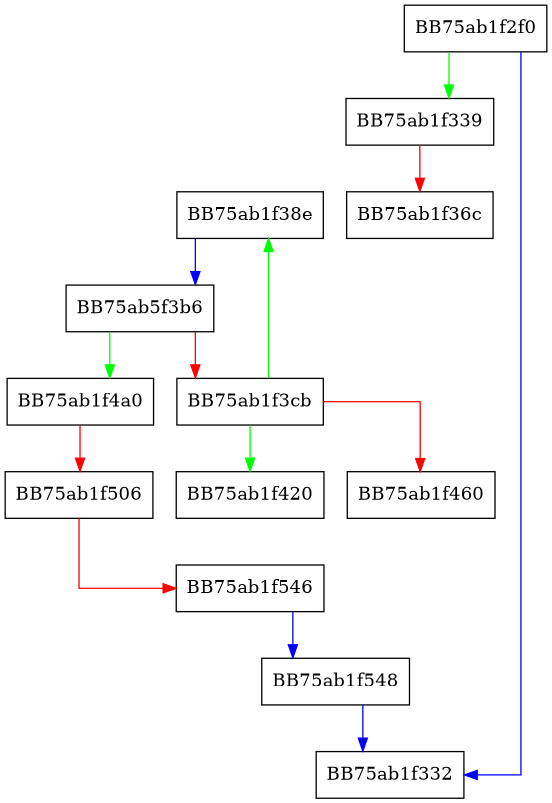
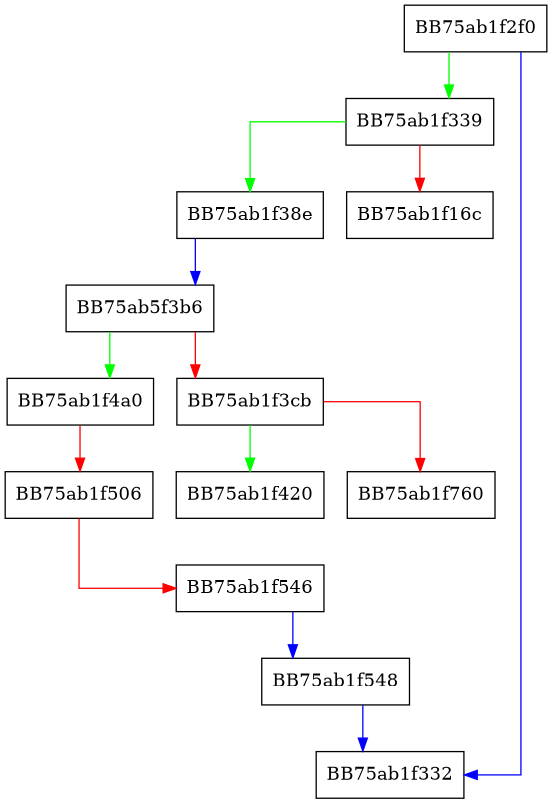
(420, 215) -> (420, 215)
(269, 315) -> (270, 122)
(421, 495) -> (421, 495)
